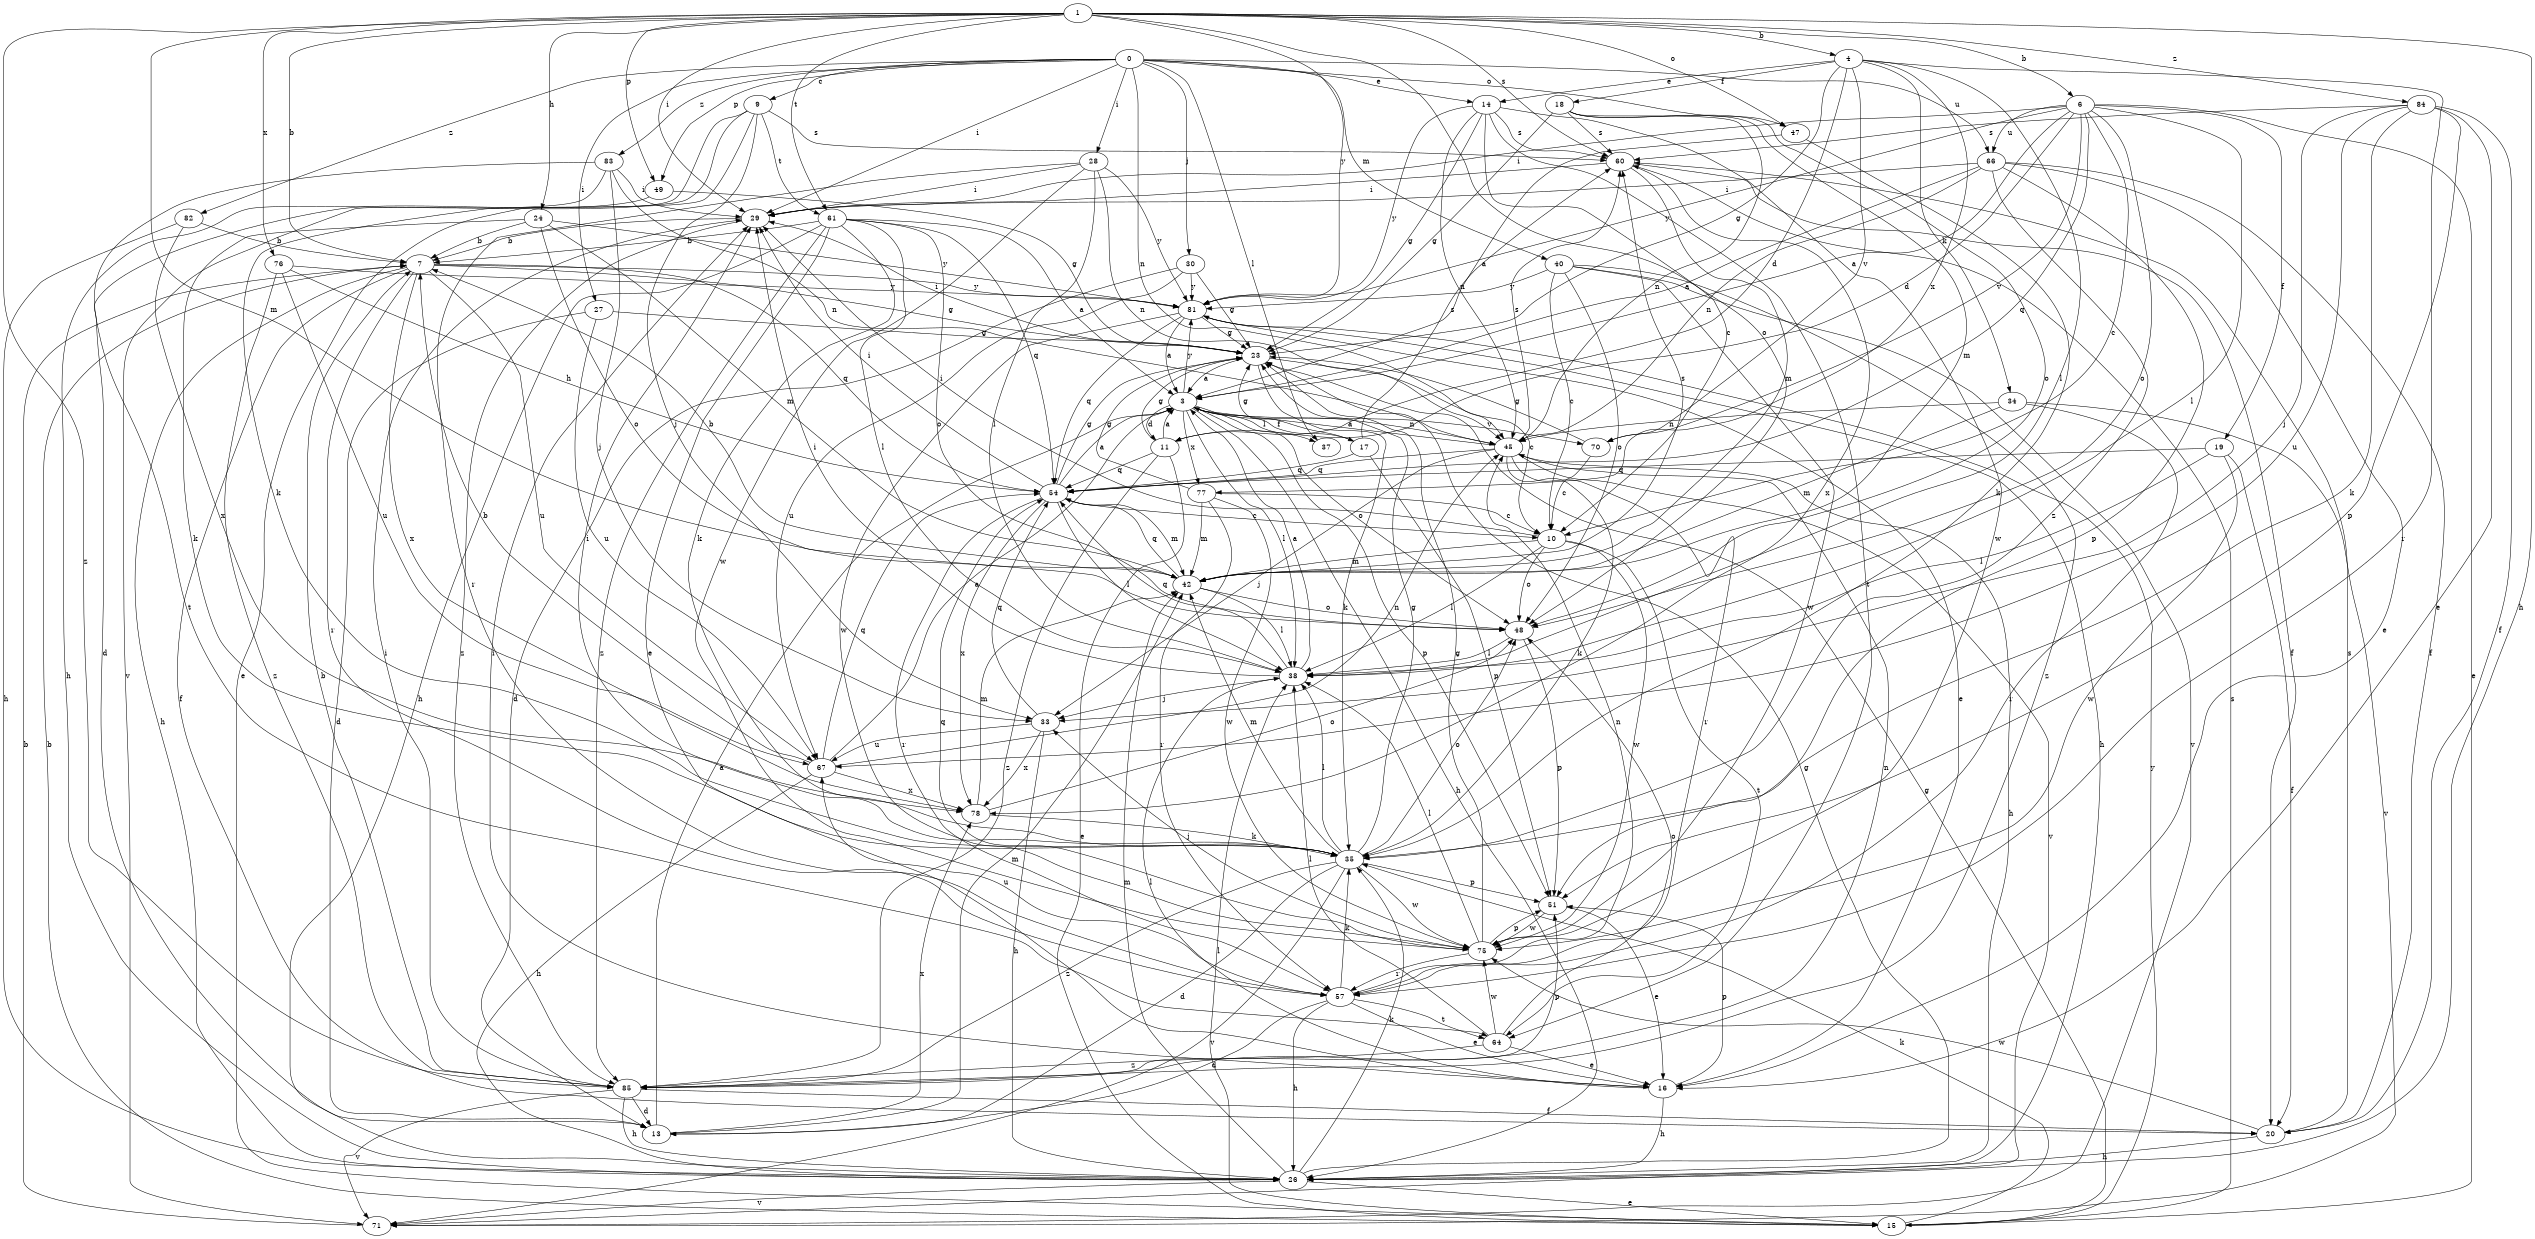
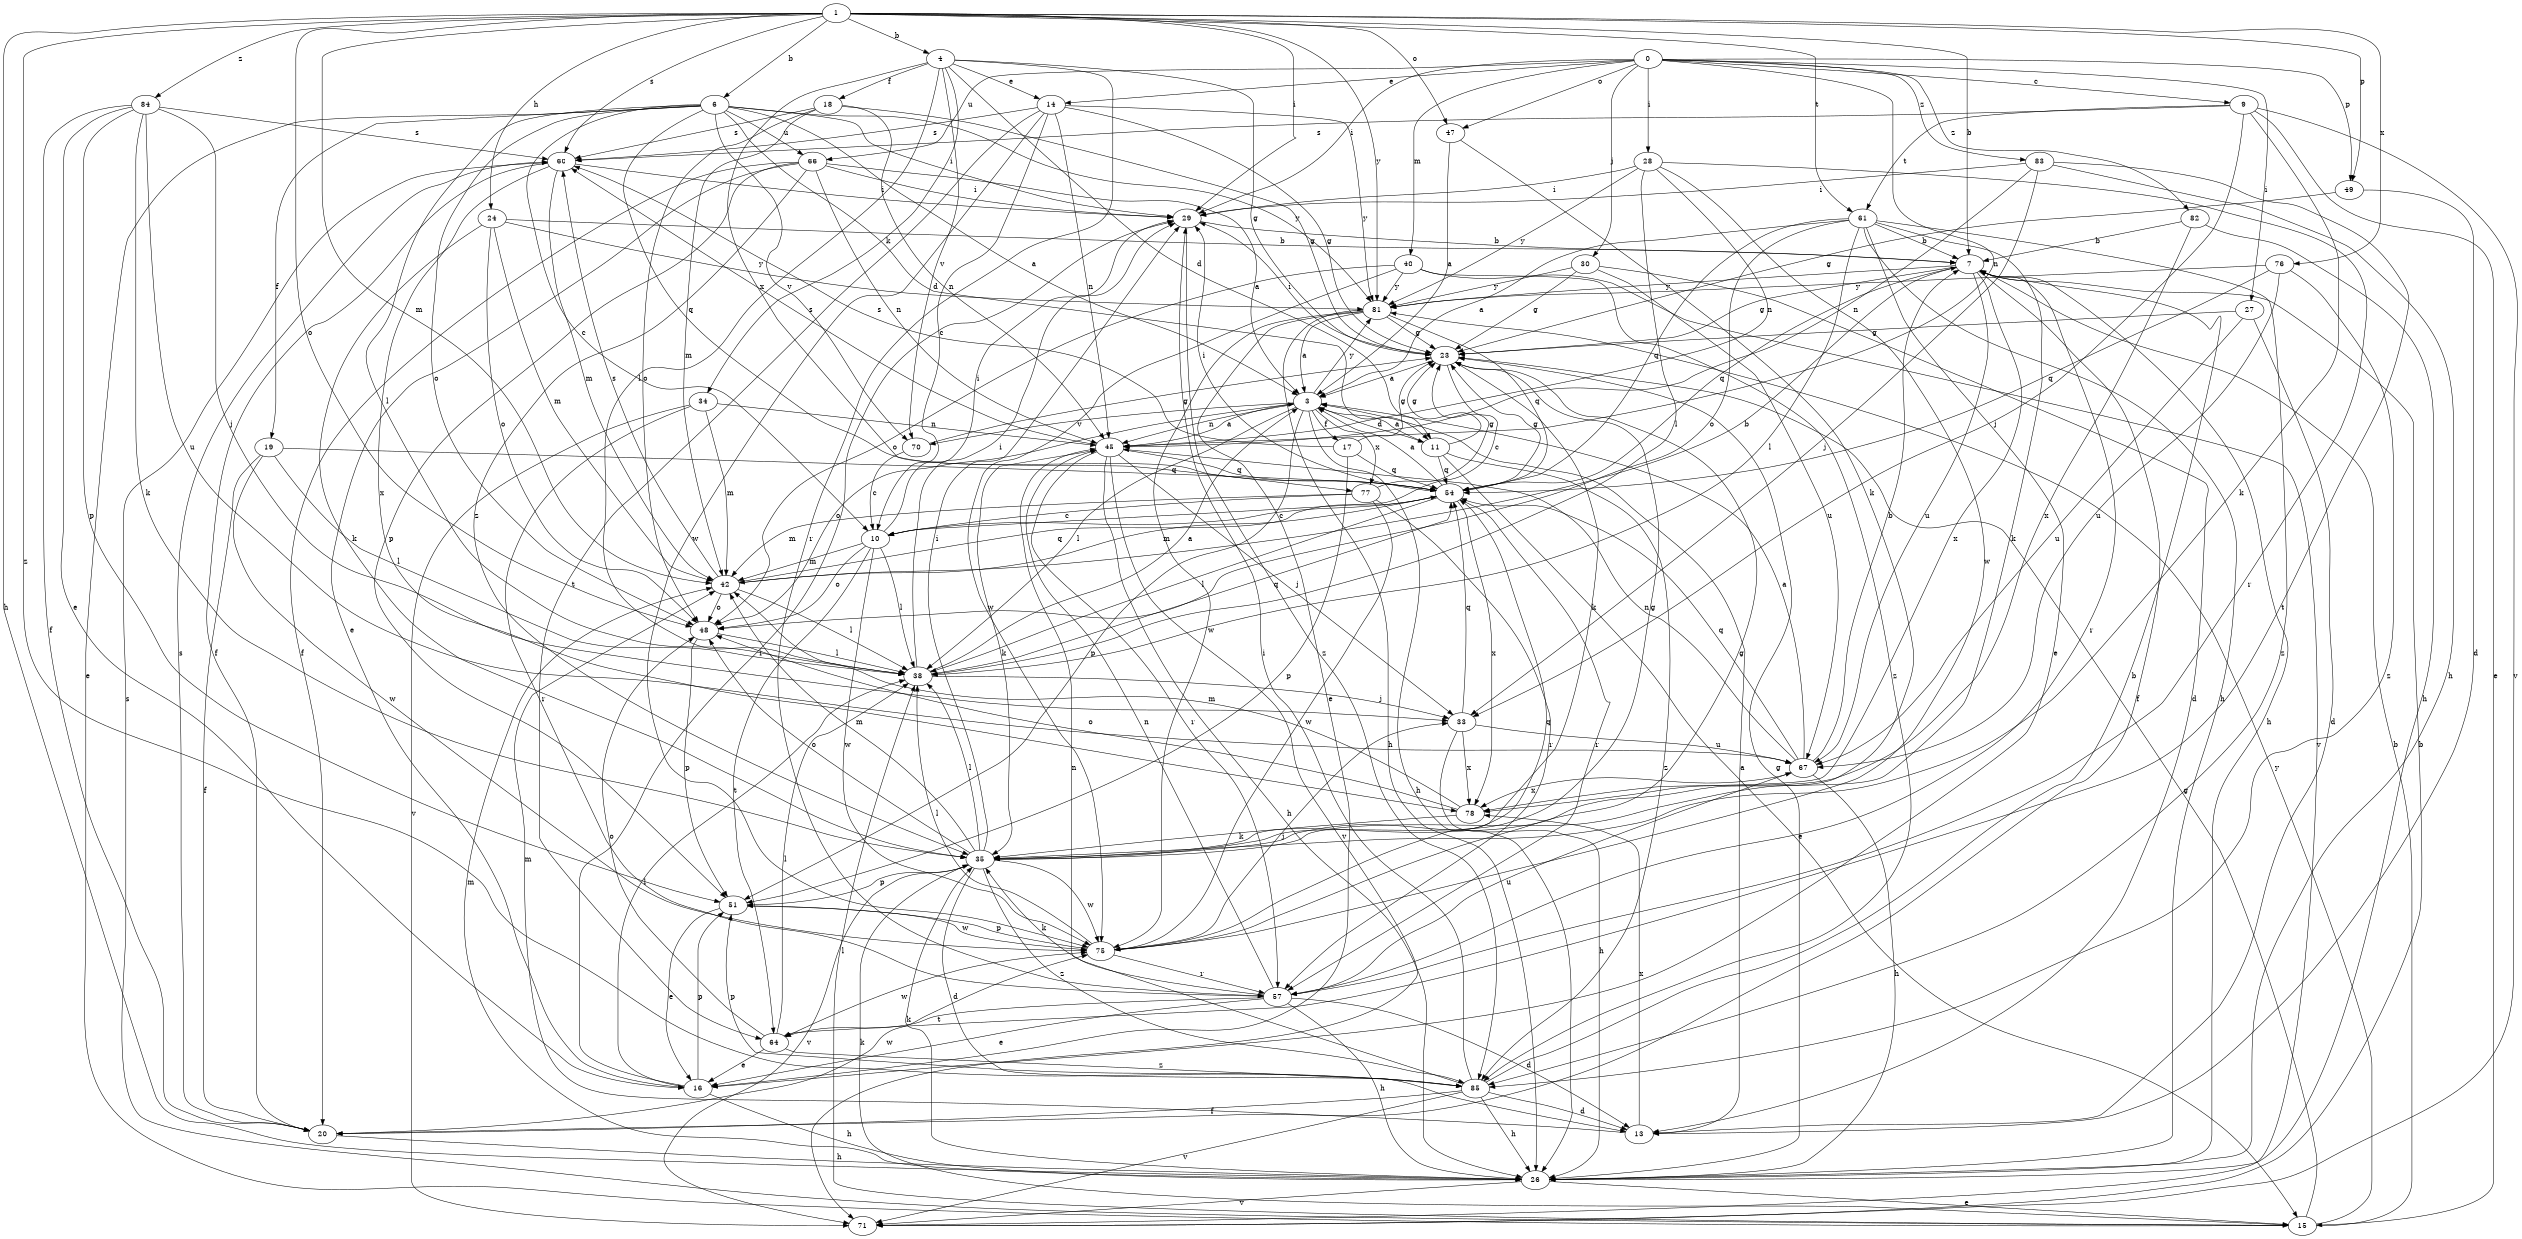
(569, 379) -> (2051, 379)
(1570, 399) -> none
(1326, 447) -> none
